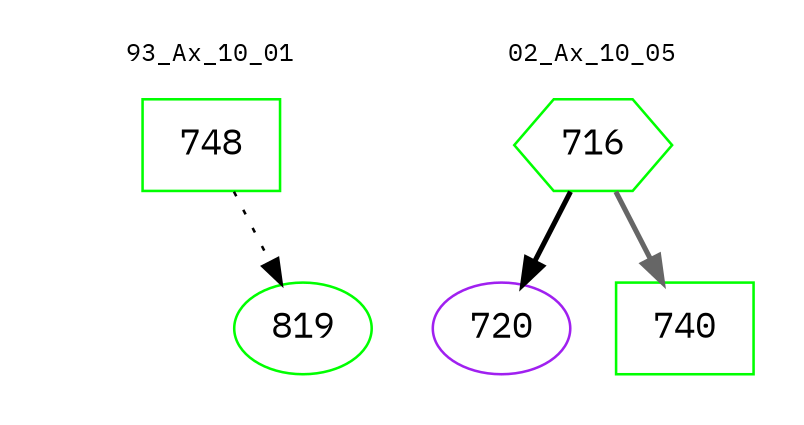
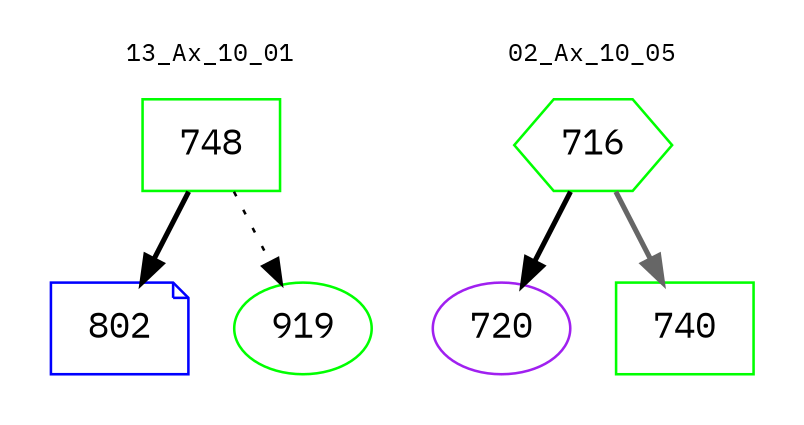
(211, 55) -> (211, 55)
none -> (120, 328)
(303, 328) -> (303, 328)
